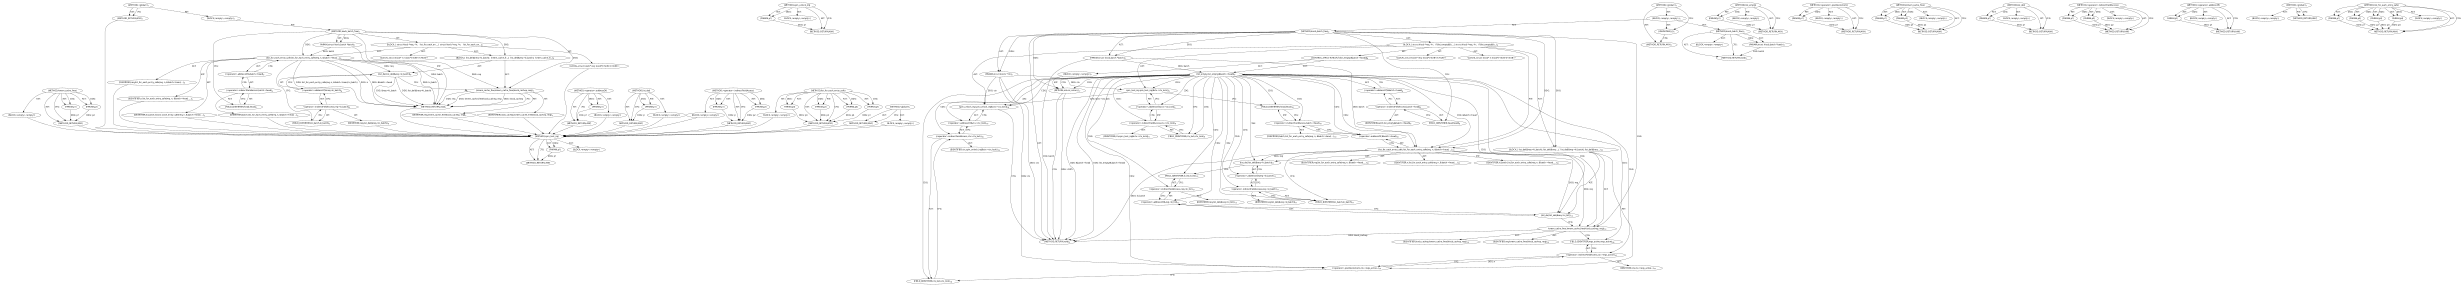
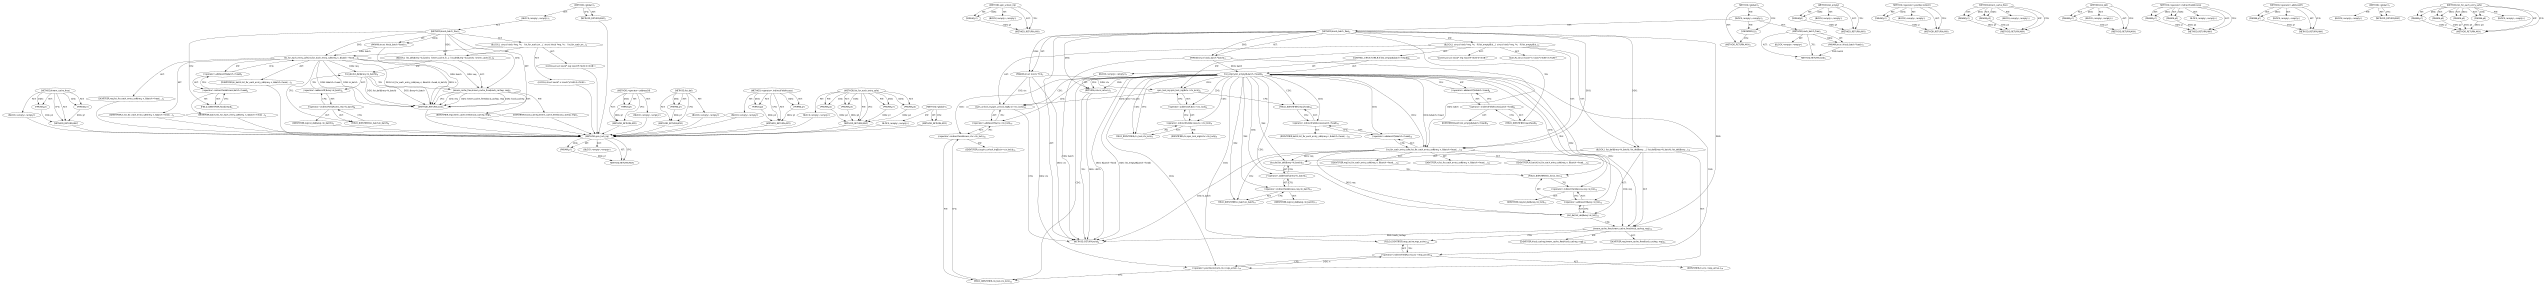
none -> (591, 105)
(1172, 183) -> (1543, 196)
